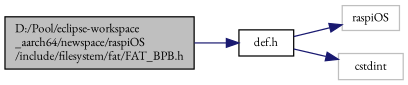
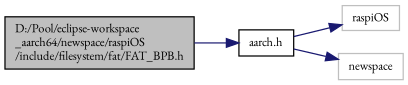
(266, 43) -> (266, 43)
(371, 67) -> (371, 67)
